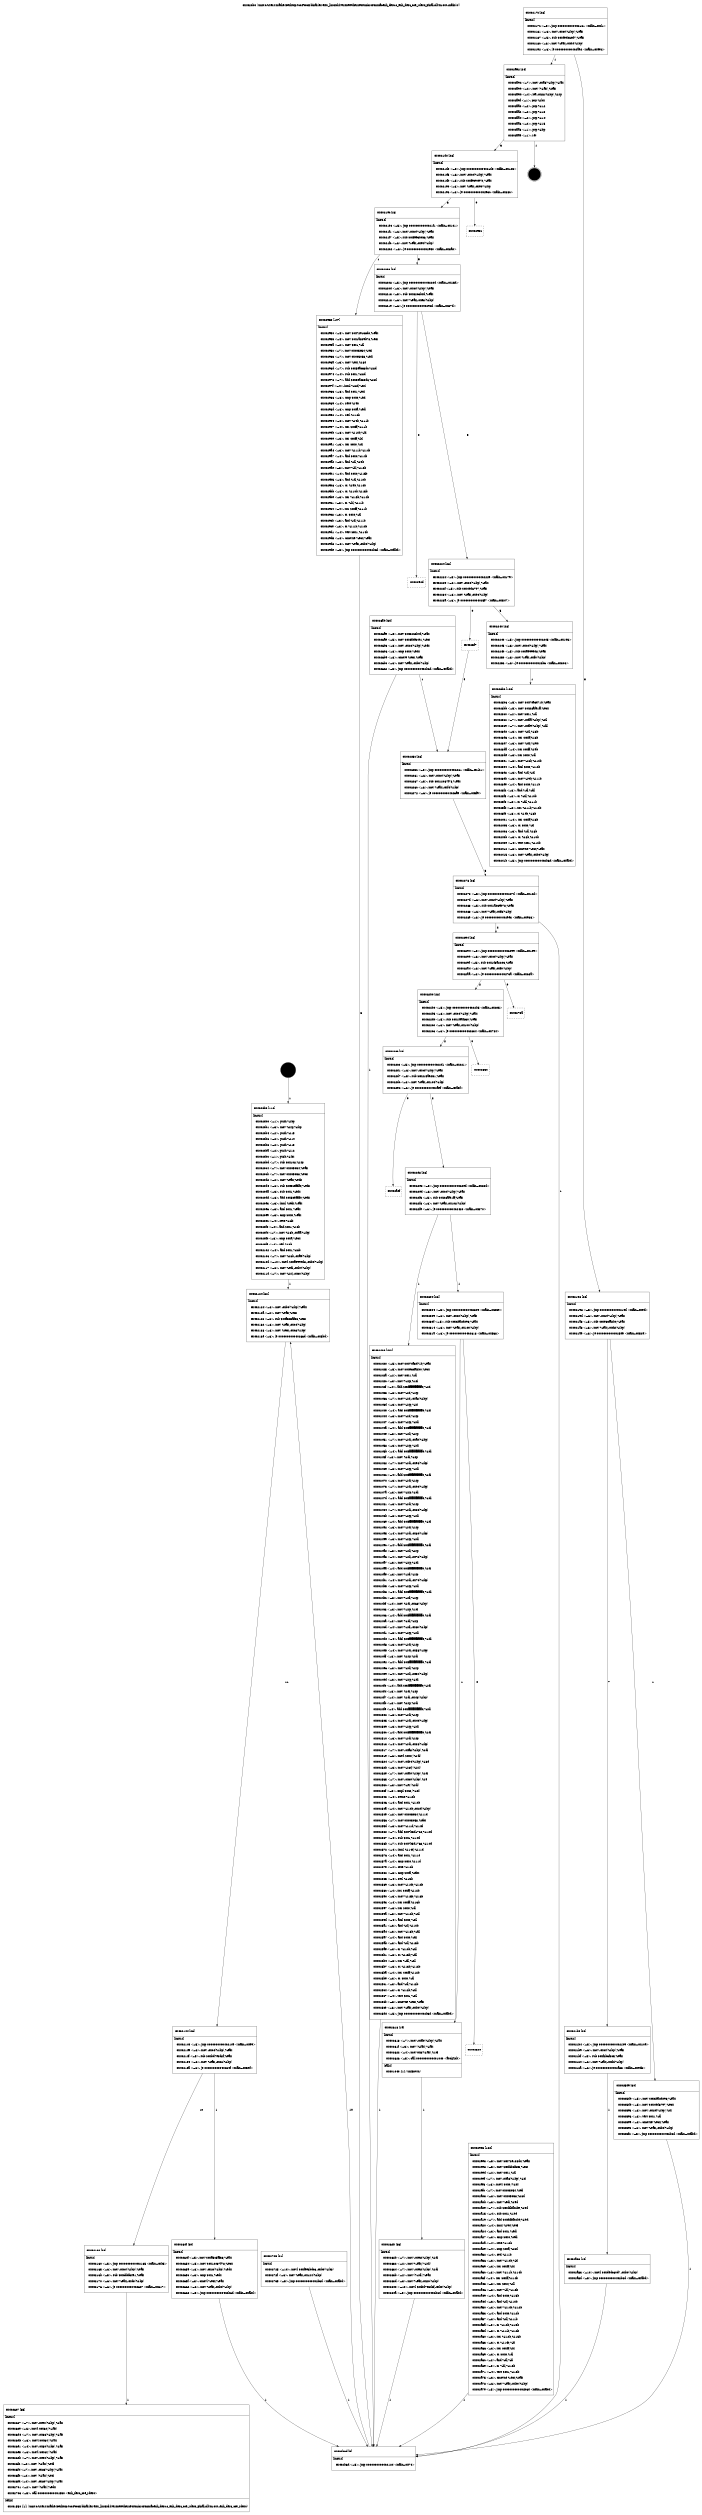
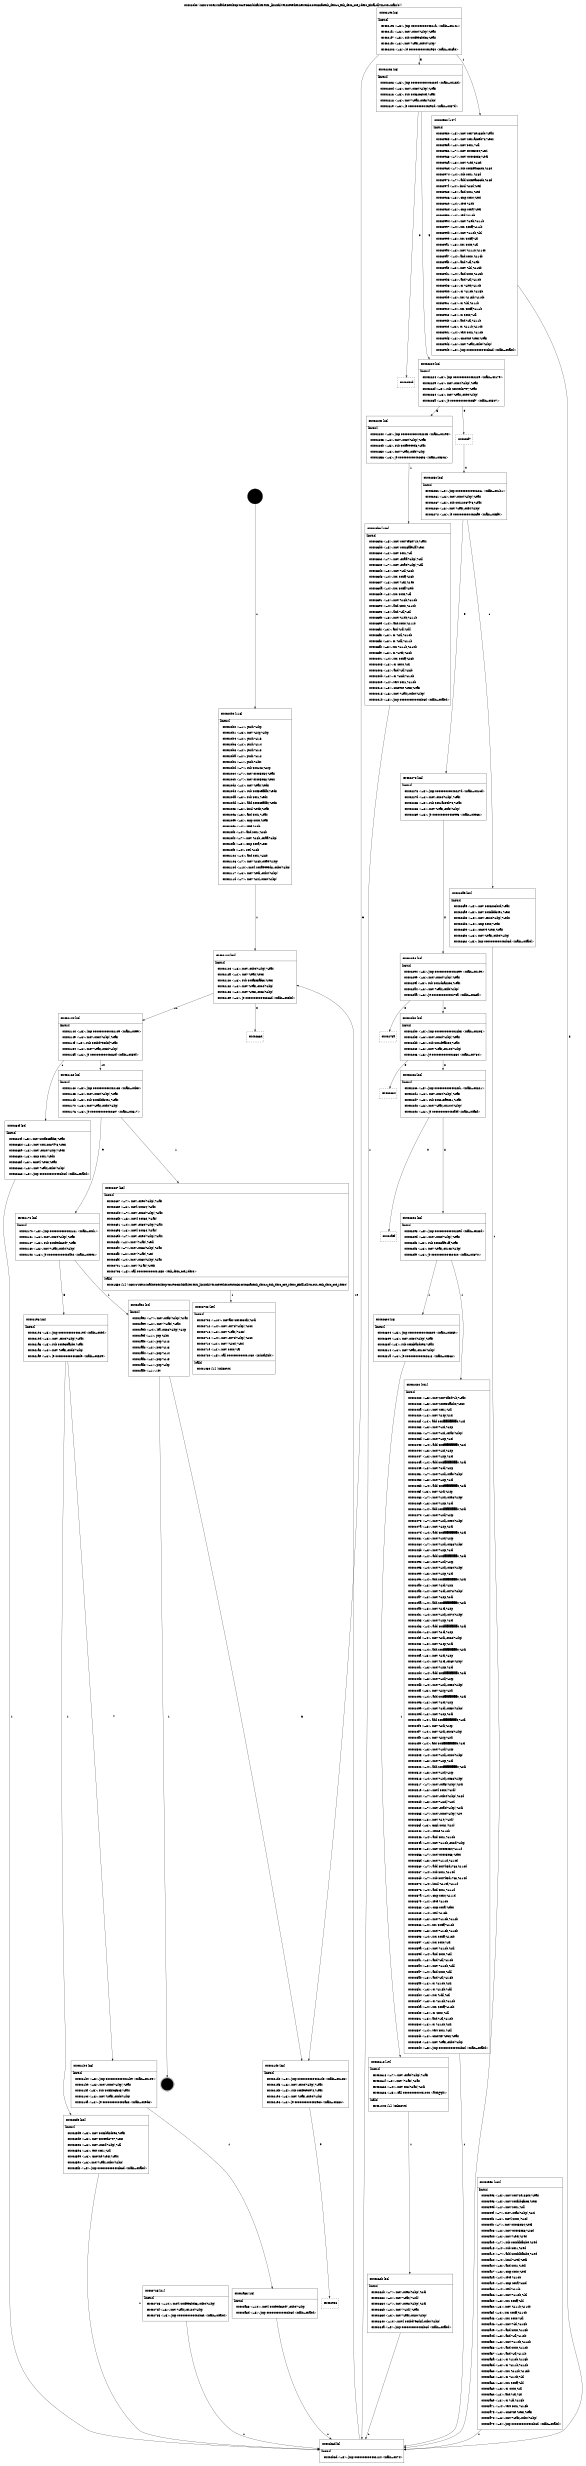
(447, 202) -> (361, 1055)
(428, 712) -> (488, 703)
none -> (255, 1037)
none -> (96, 1166)
none -> (234, 1338)
(559, 1733) -> (368, 1571)
(474, 2050) -> none
